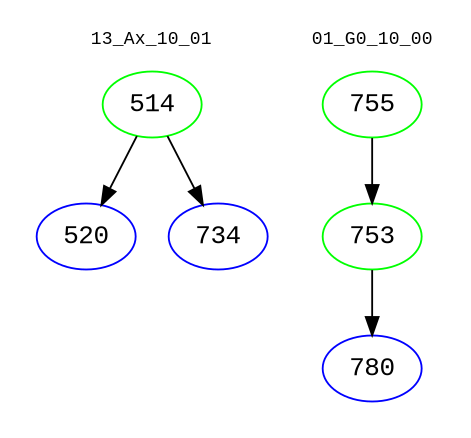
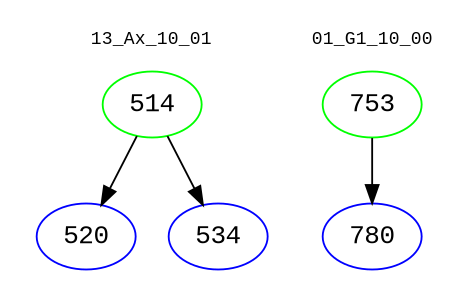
(373, 39) -> (373, 39)
(372, 104) -> none
(218, 236) -> (218, 236)
